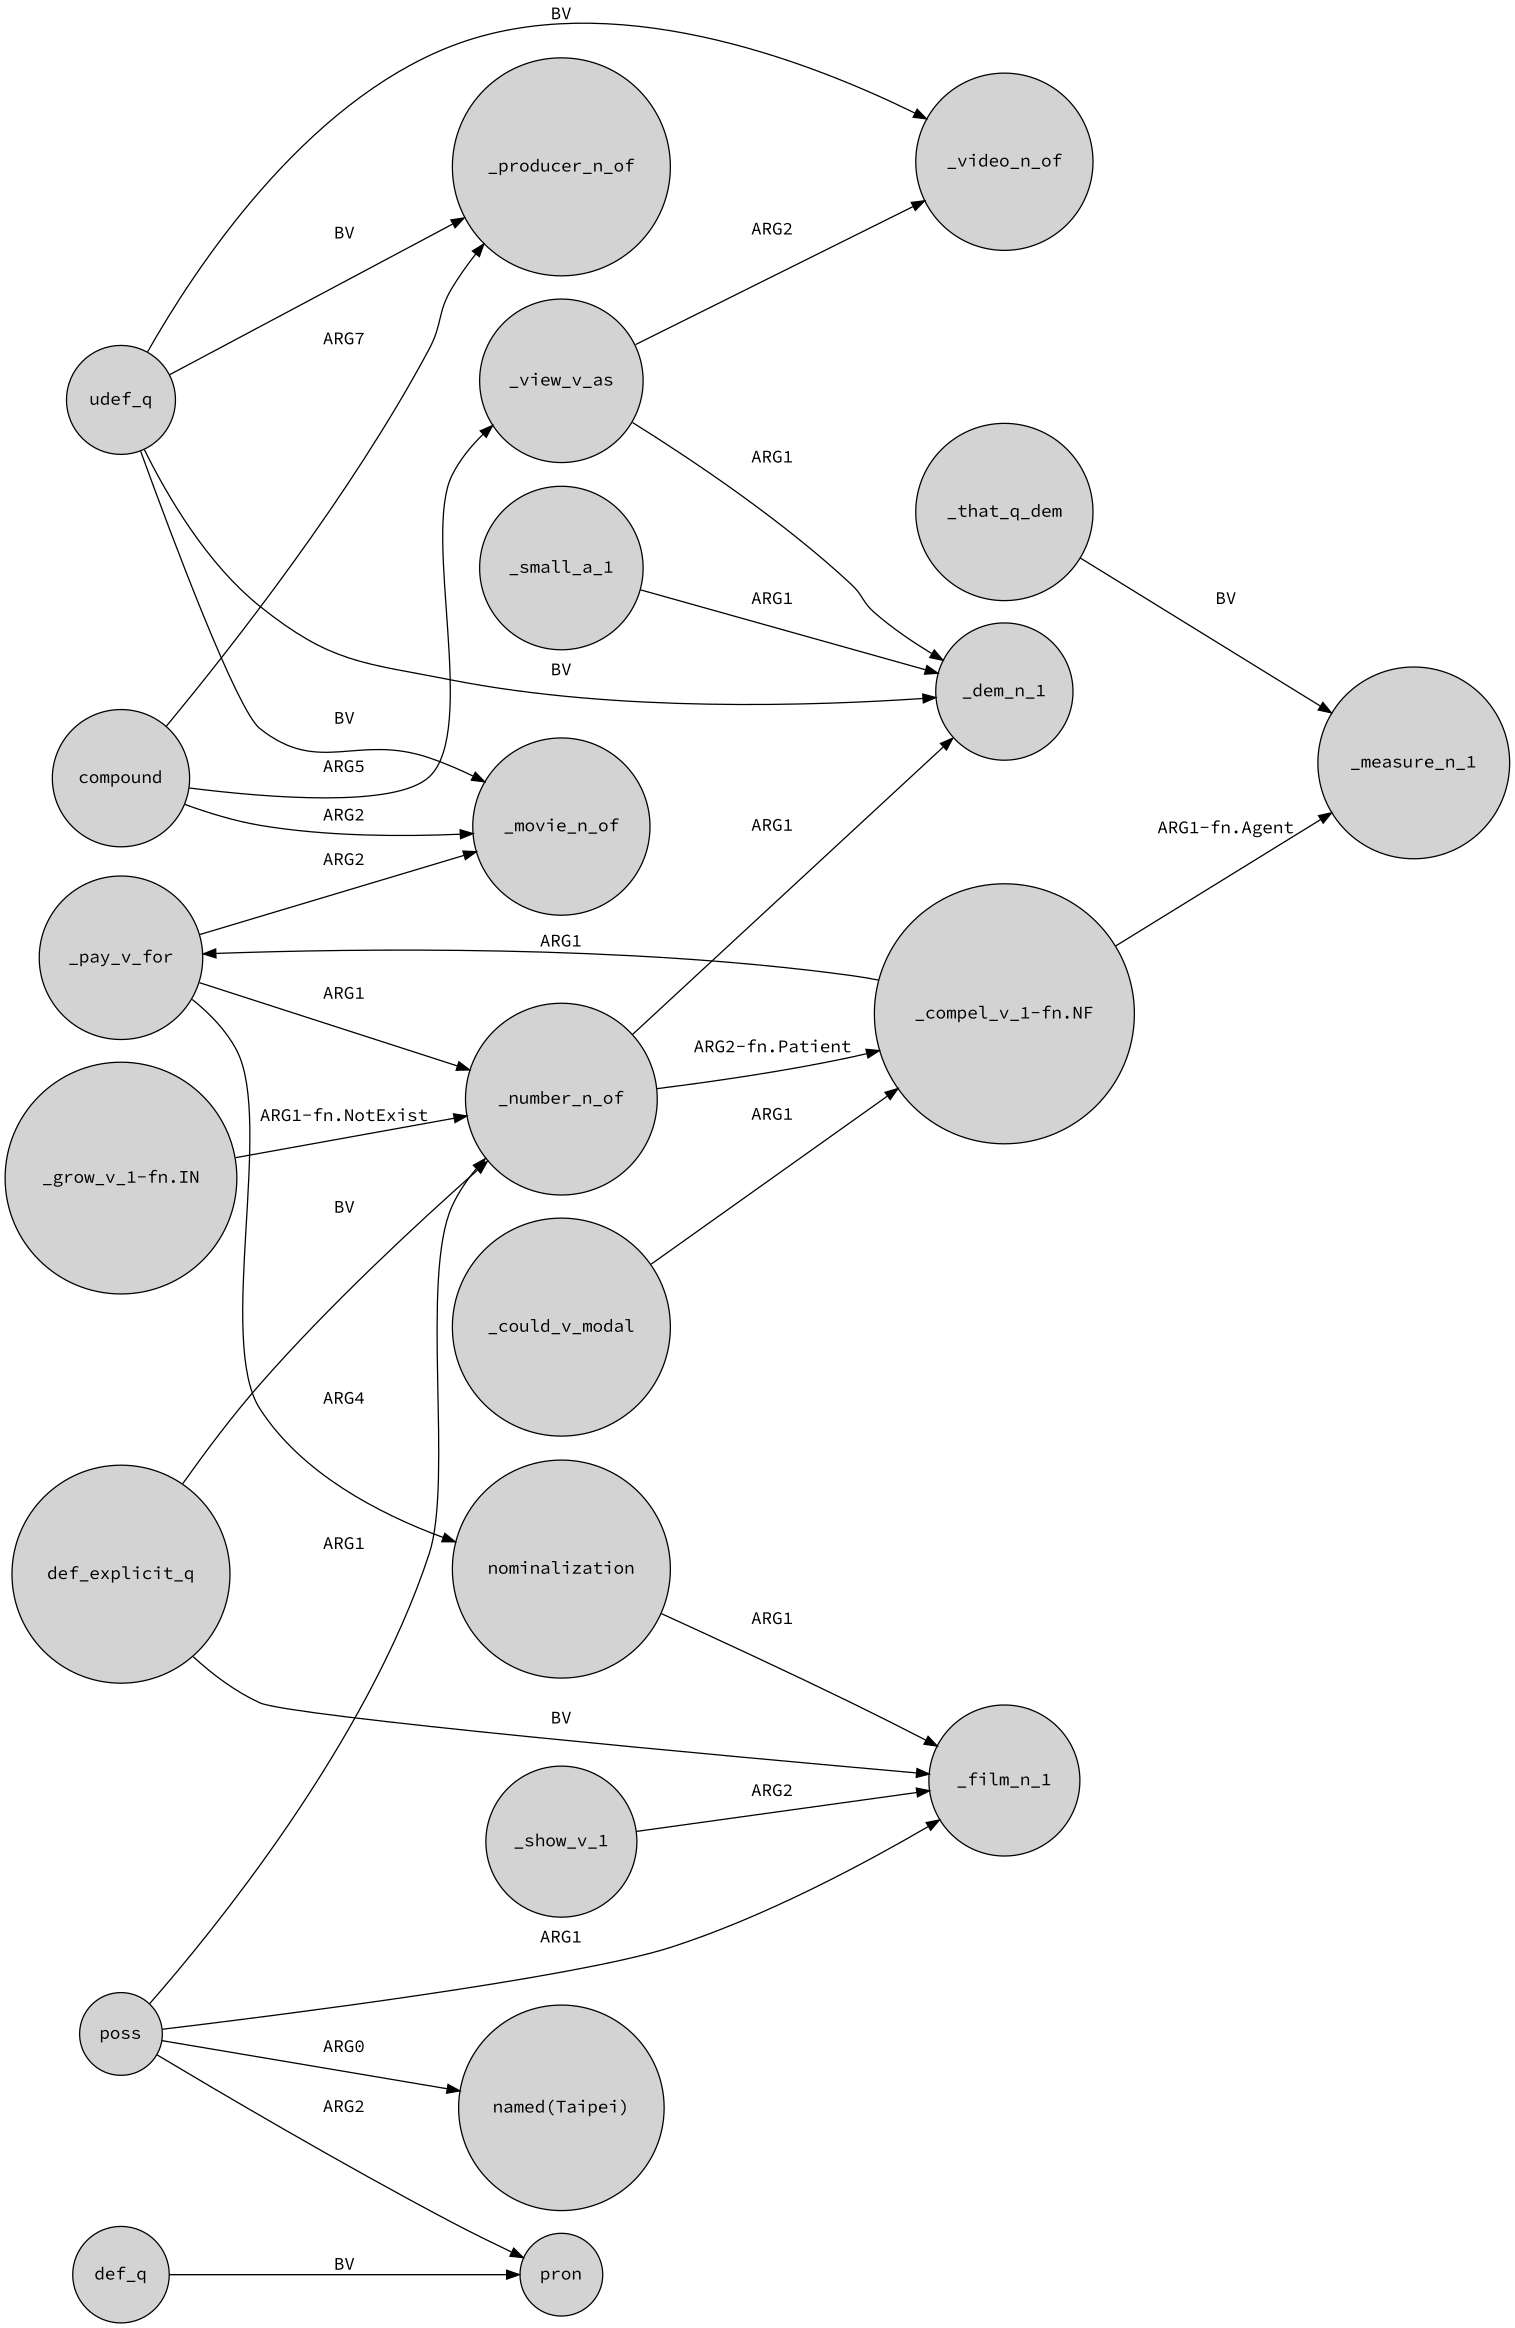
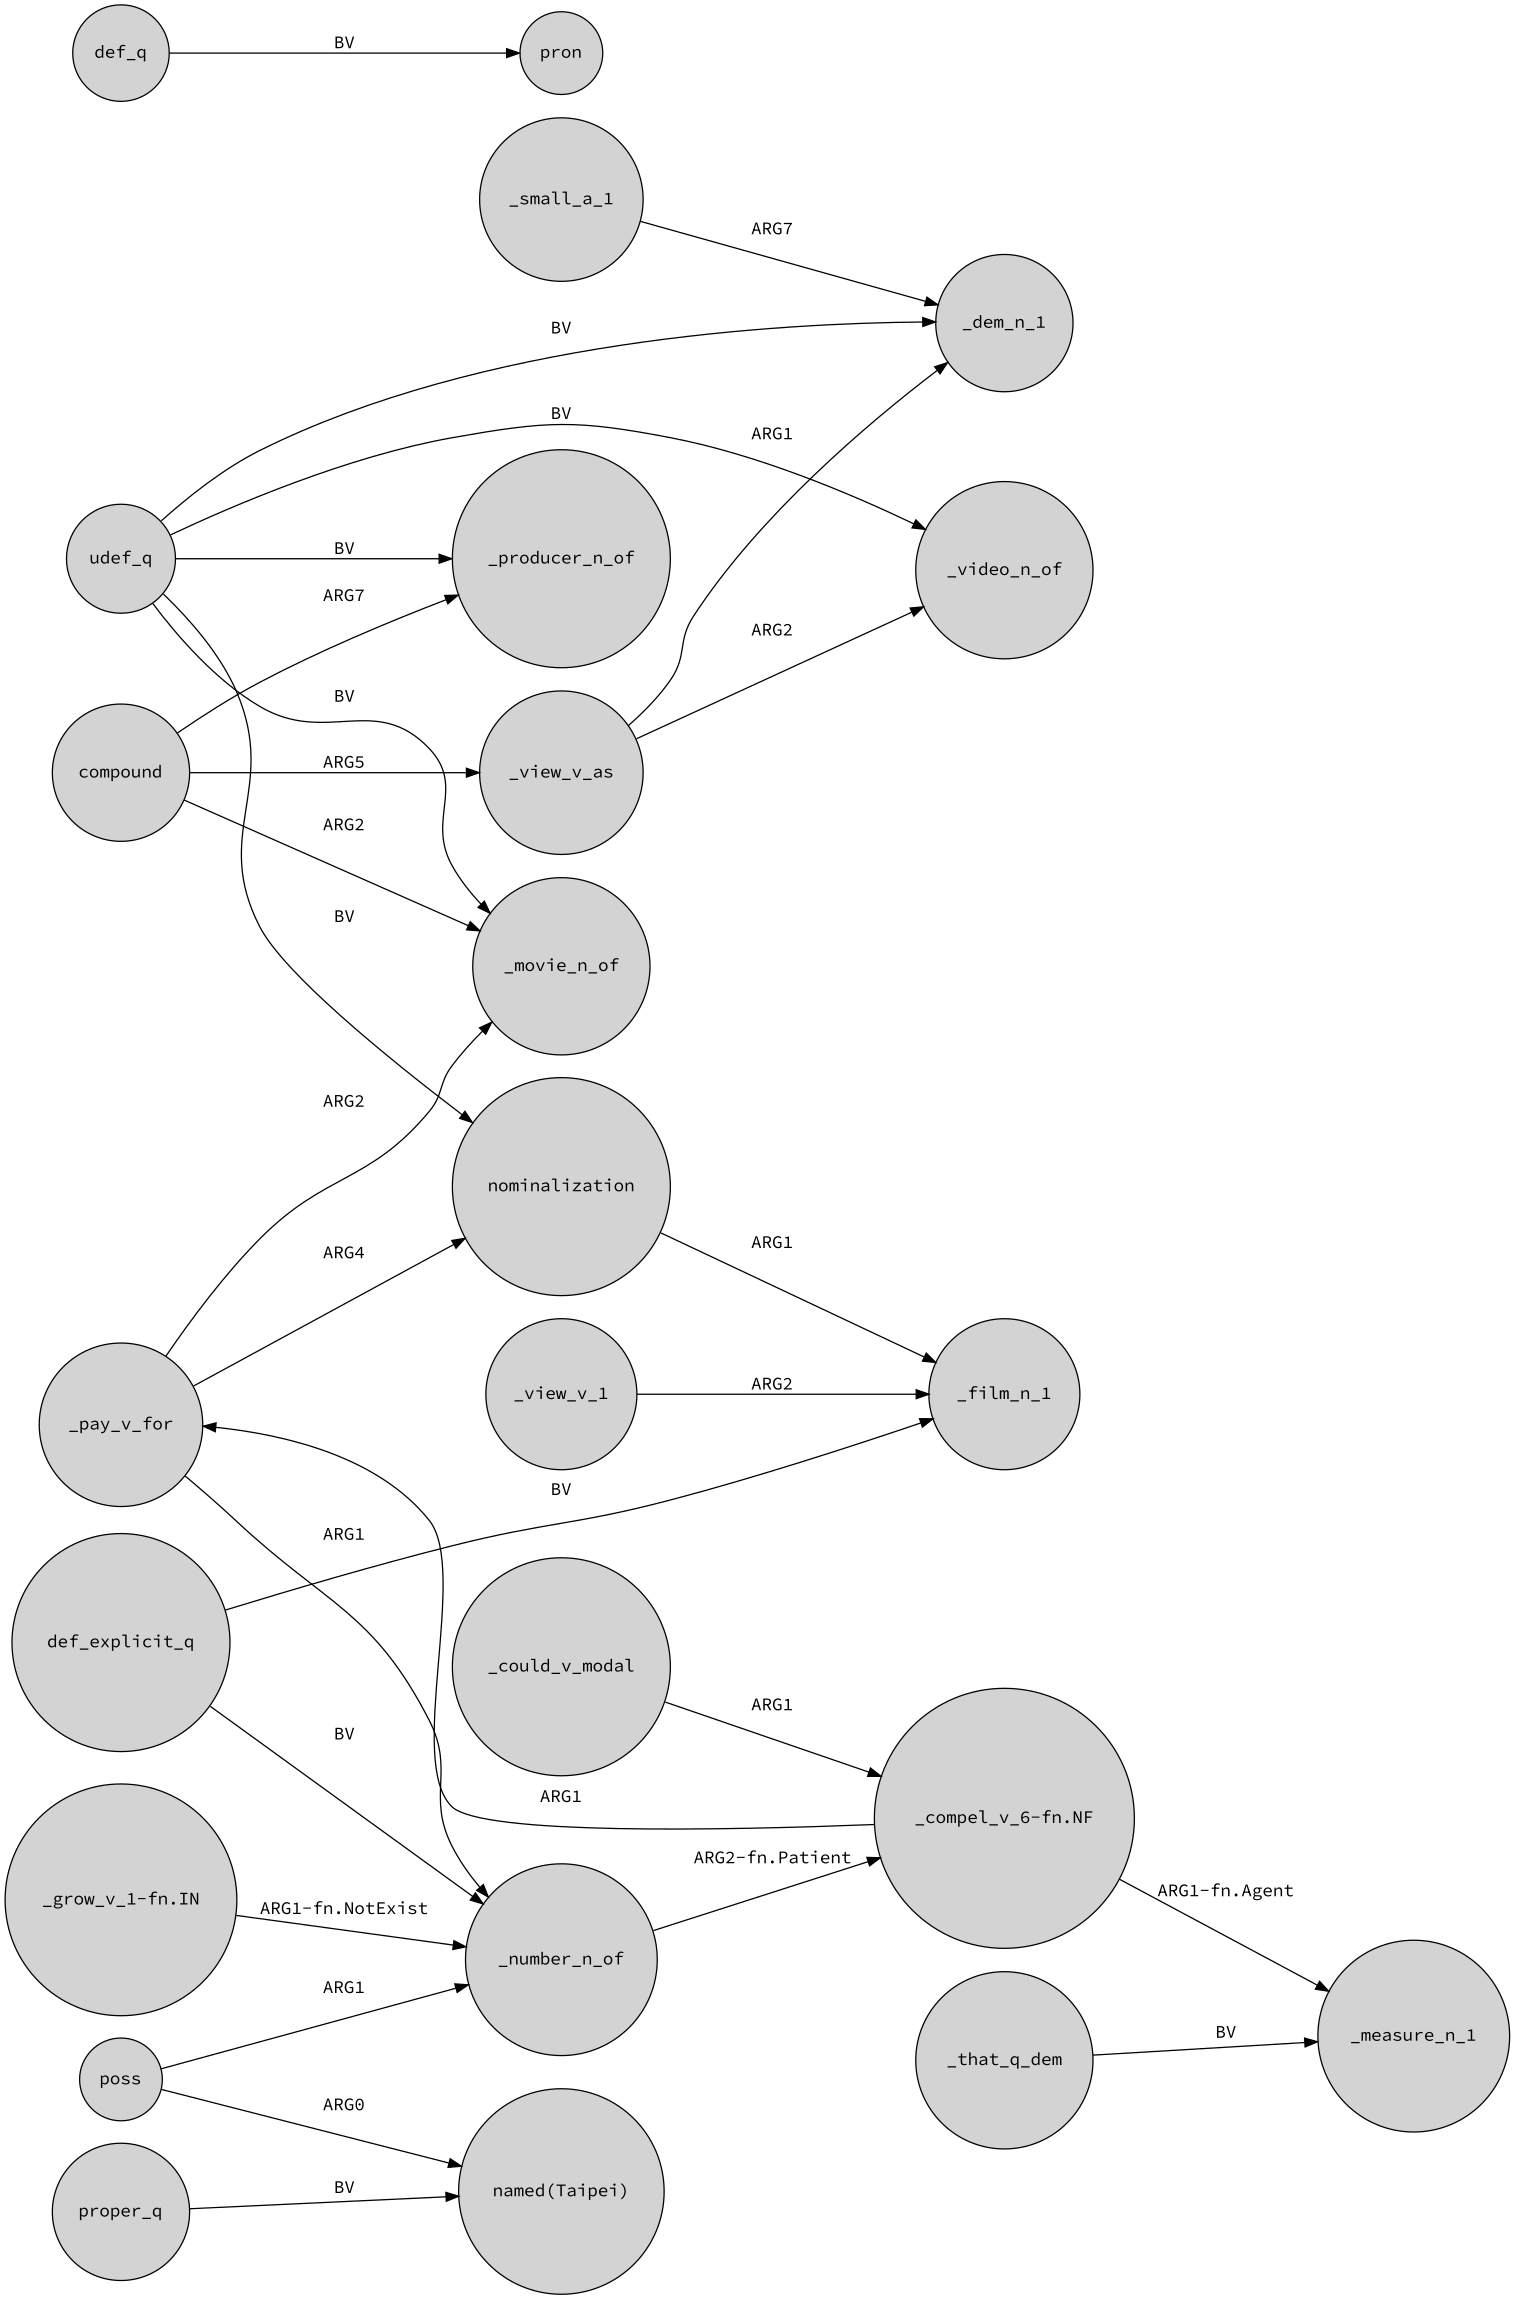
(773, 599) -> (773, 230)
none -> (245, 886)
(788, 891) -> none
(1004, 1014) -> (1004, 1818)
(561, 1842) -> (561, 1394)
(559, 1973) -> none
(332, 2157) -> none
none -> (121, 2212)
